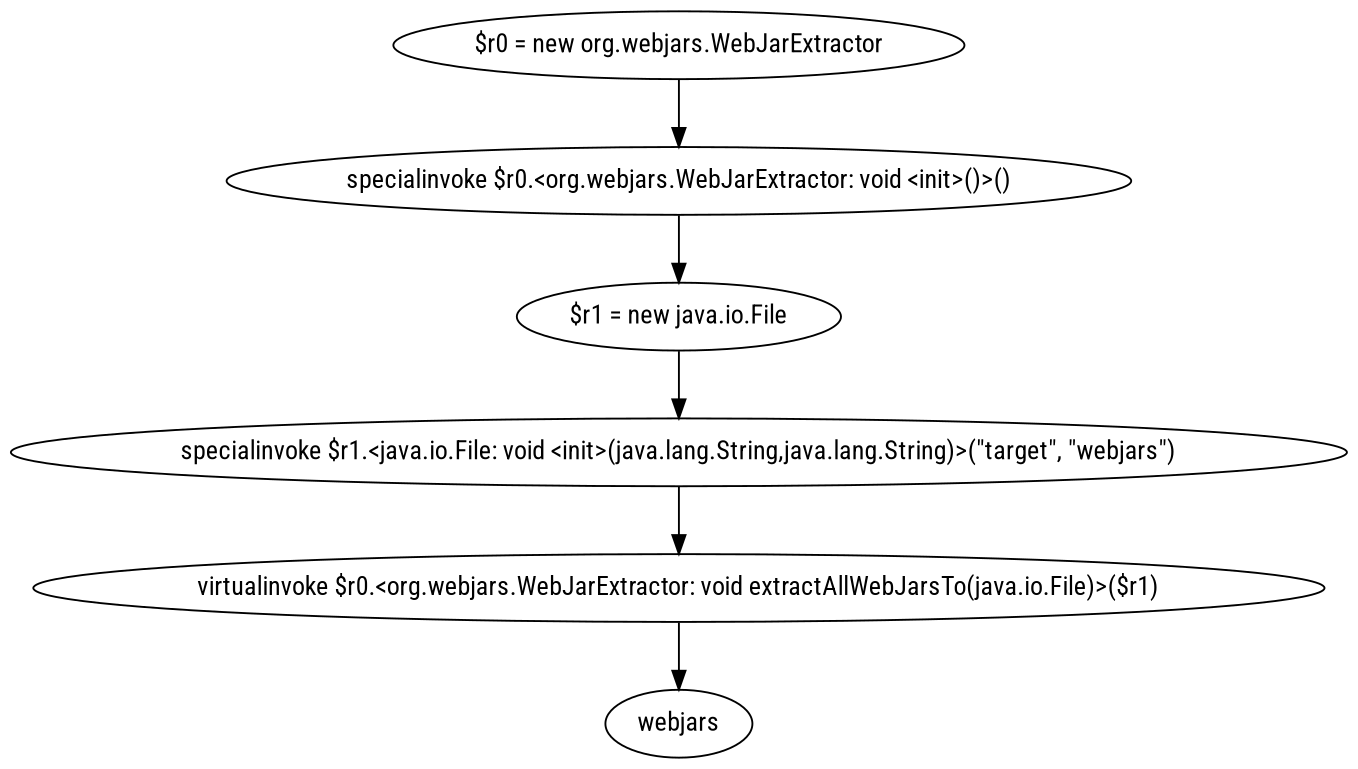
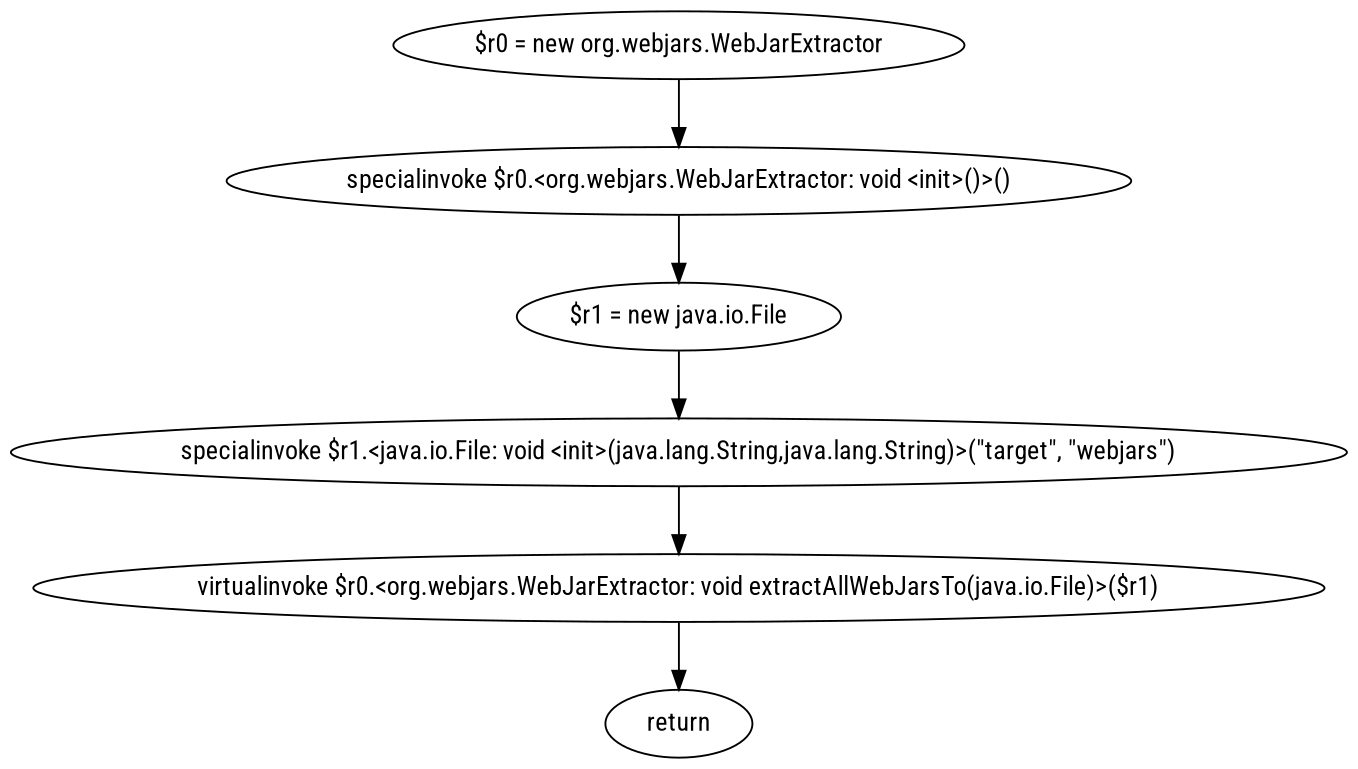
(679, 724) -> (679, 724)
